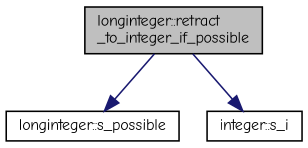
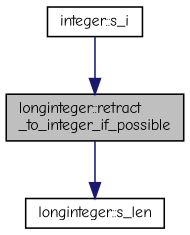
(213, 77) -> (95, 57)
(93, 126) -> (95, 213)
